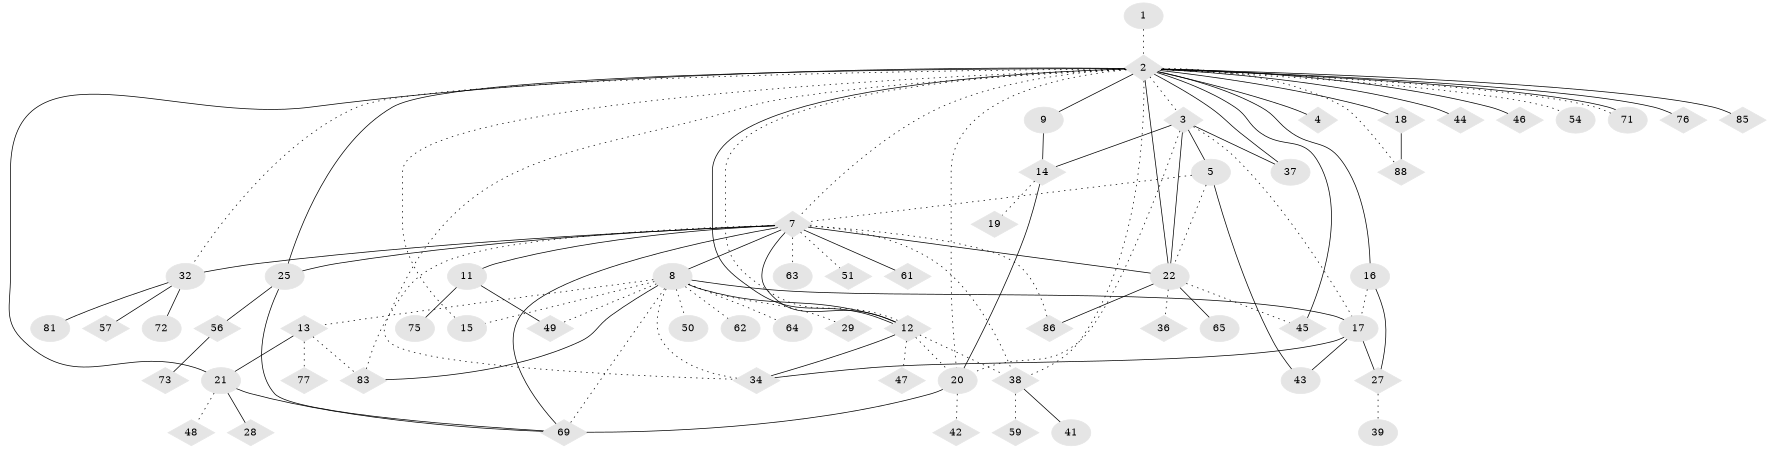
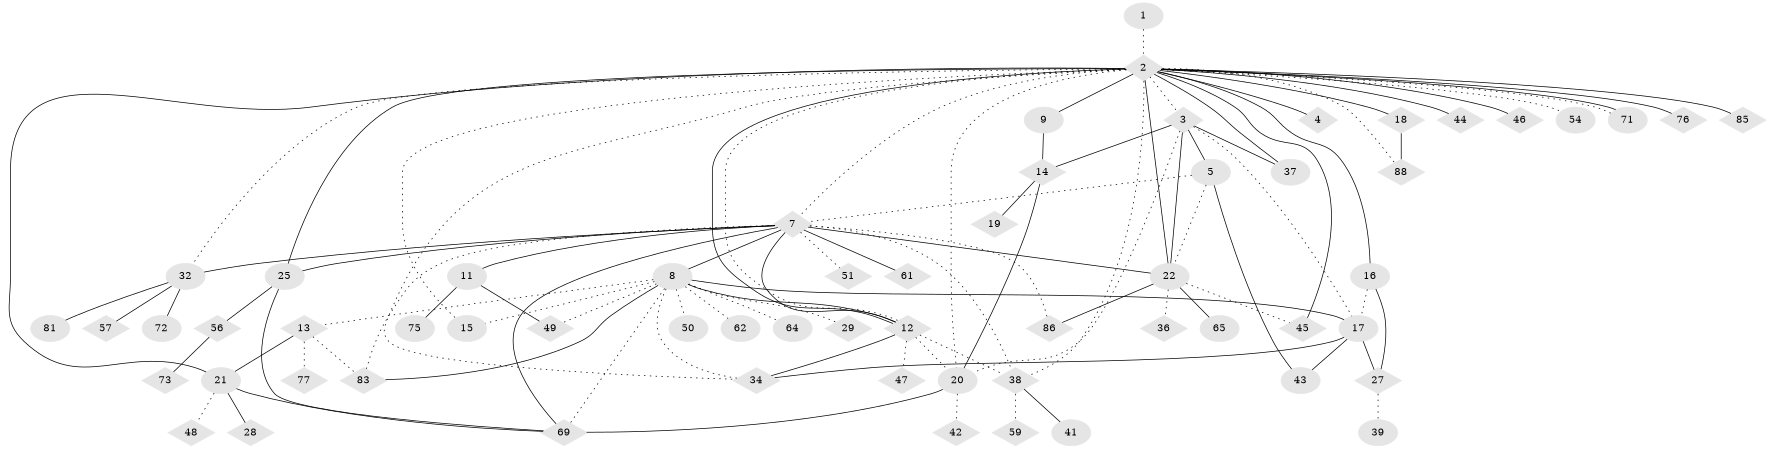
(1015, 202) -> (1015, 202)
(793, 276) -> none
